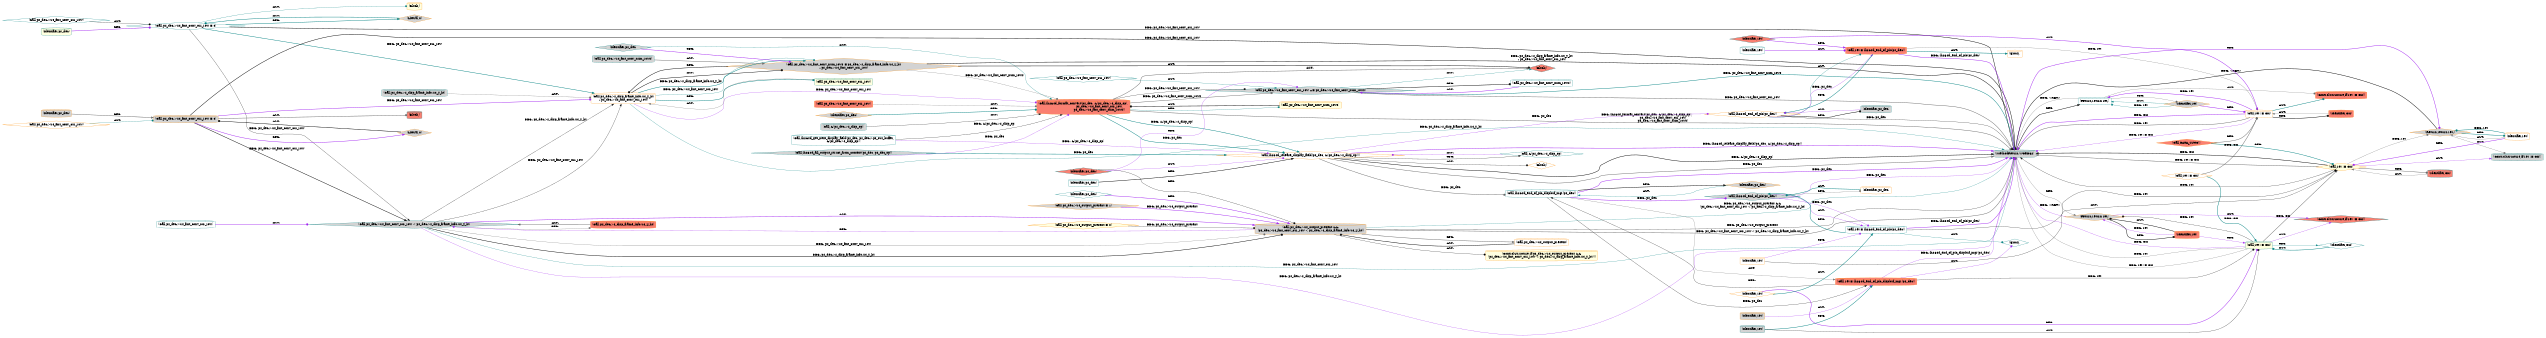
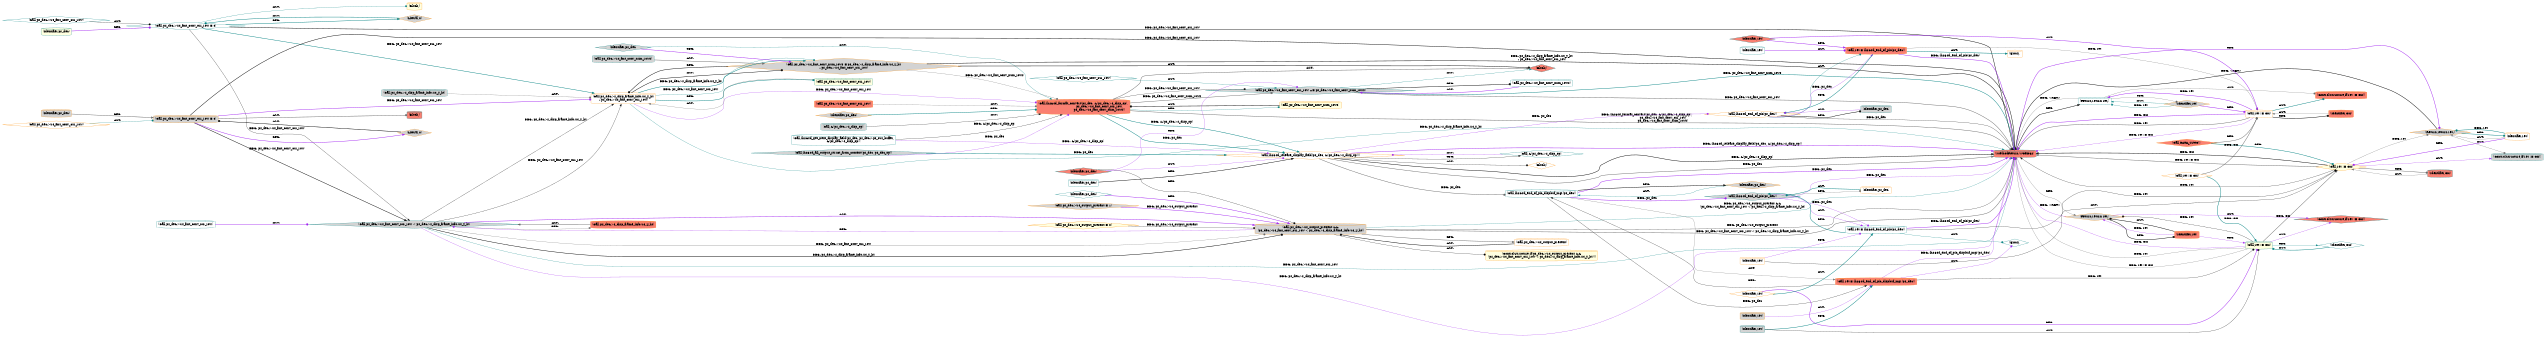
(2015, 154) -> (2015, 154)
